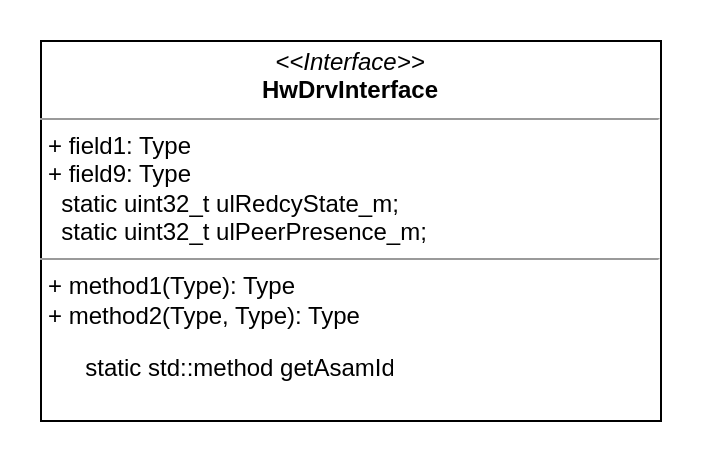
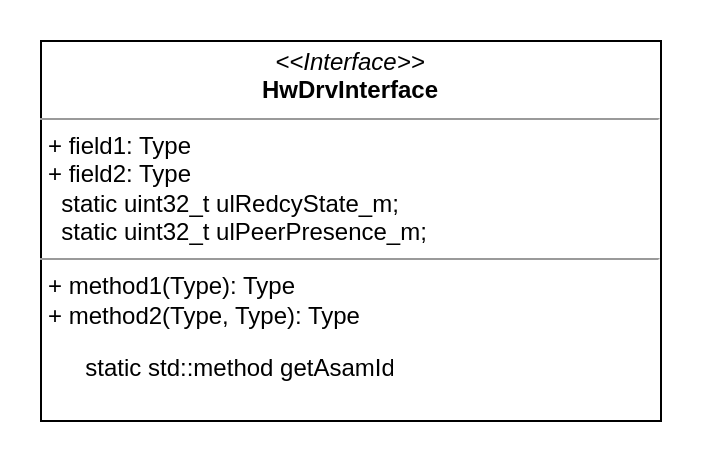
(244, 156) -> (244, 156)
